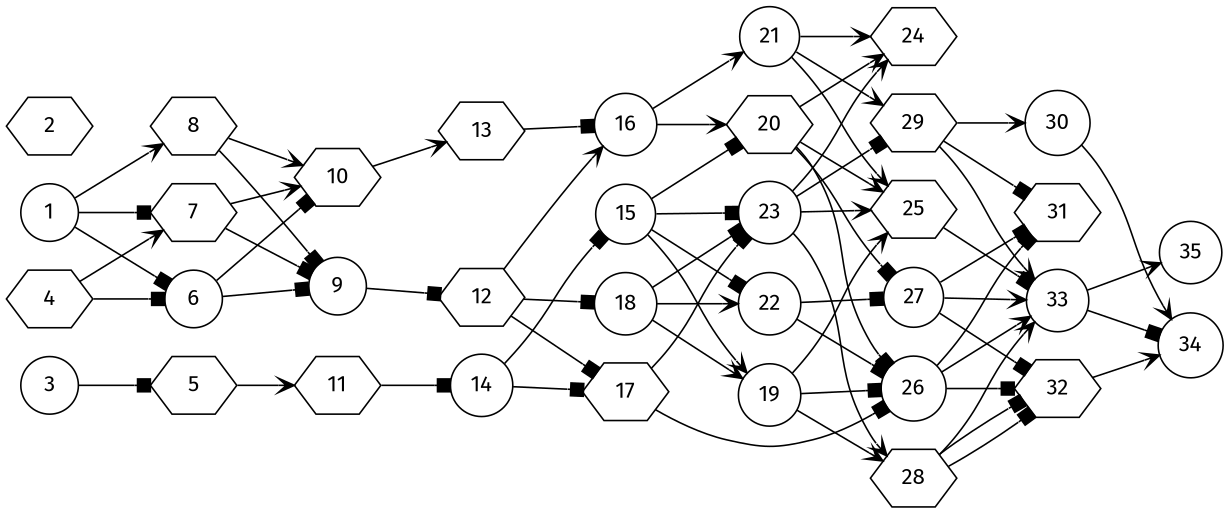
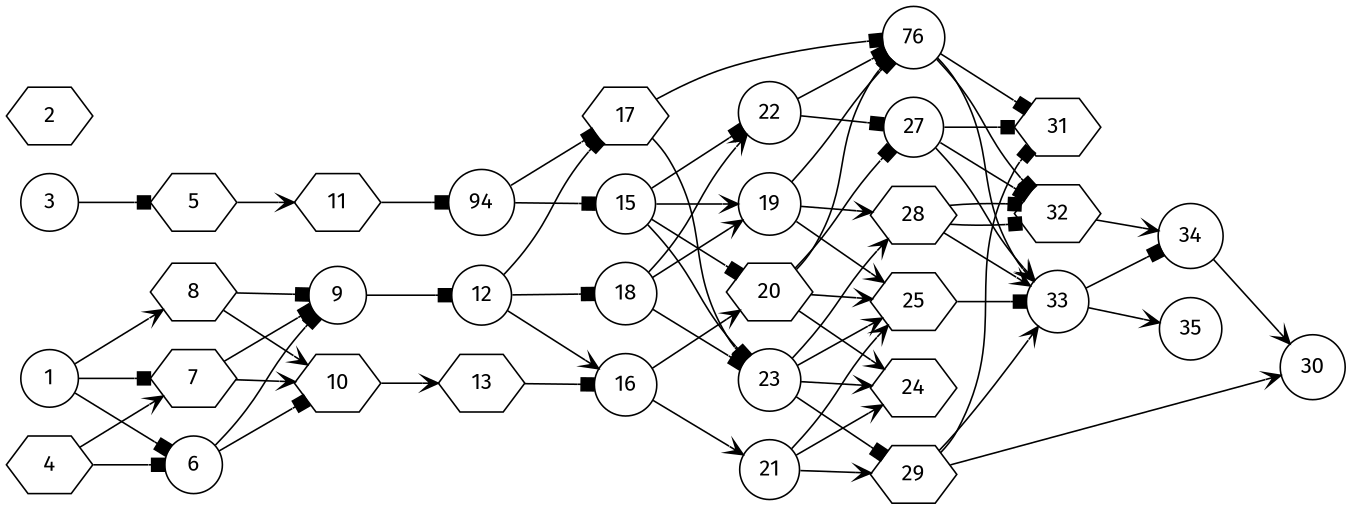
(1128, 222) -> (1246, 296)
(482, 297) -> (482, 295)
(482, 385) -> (482, 202)
(914, 389) -> (914, 38)
